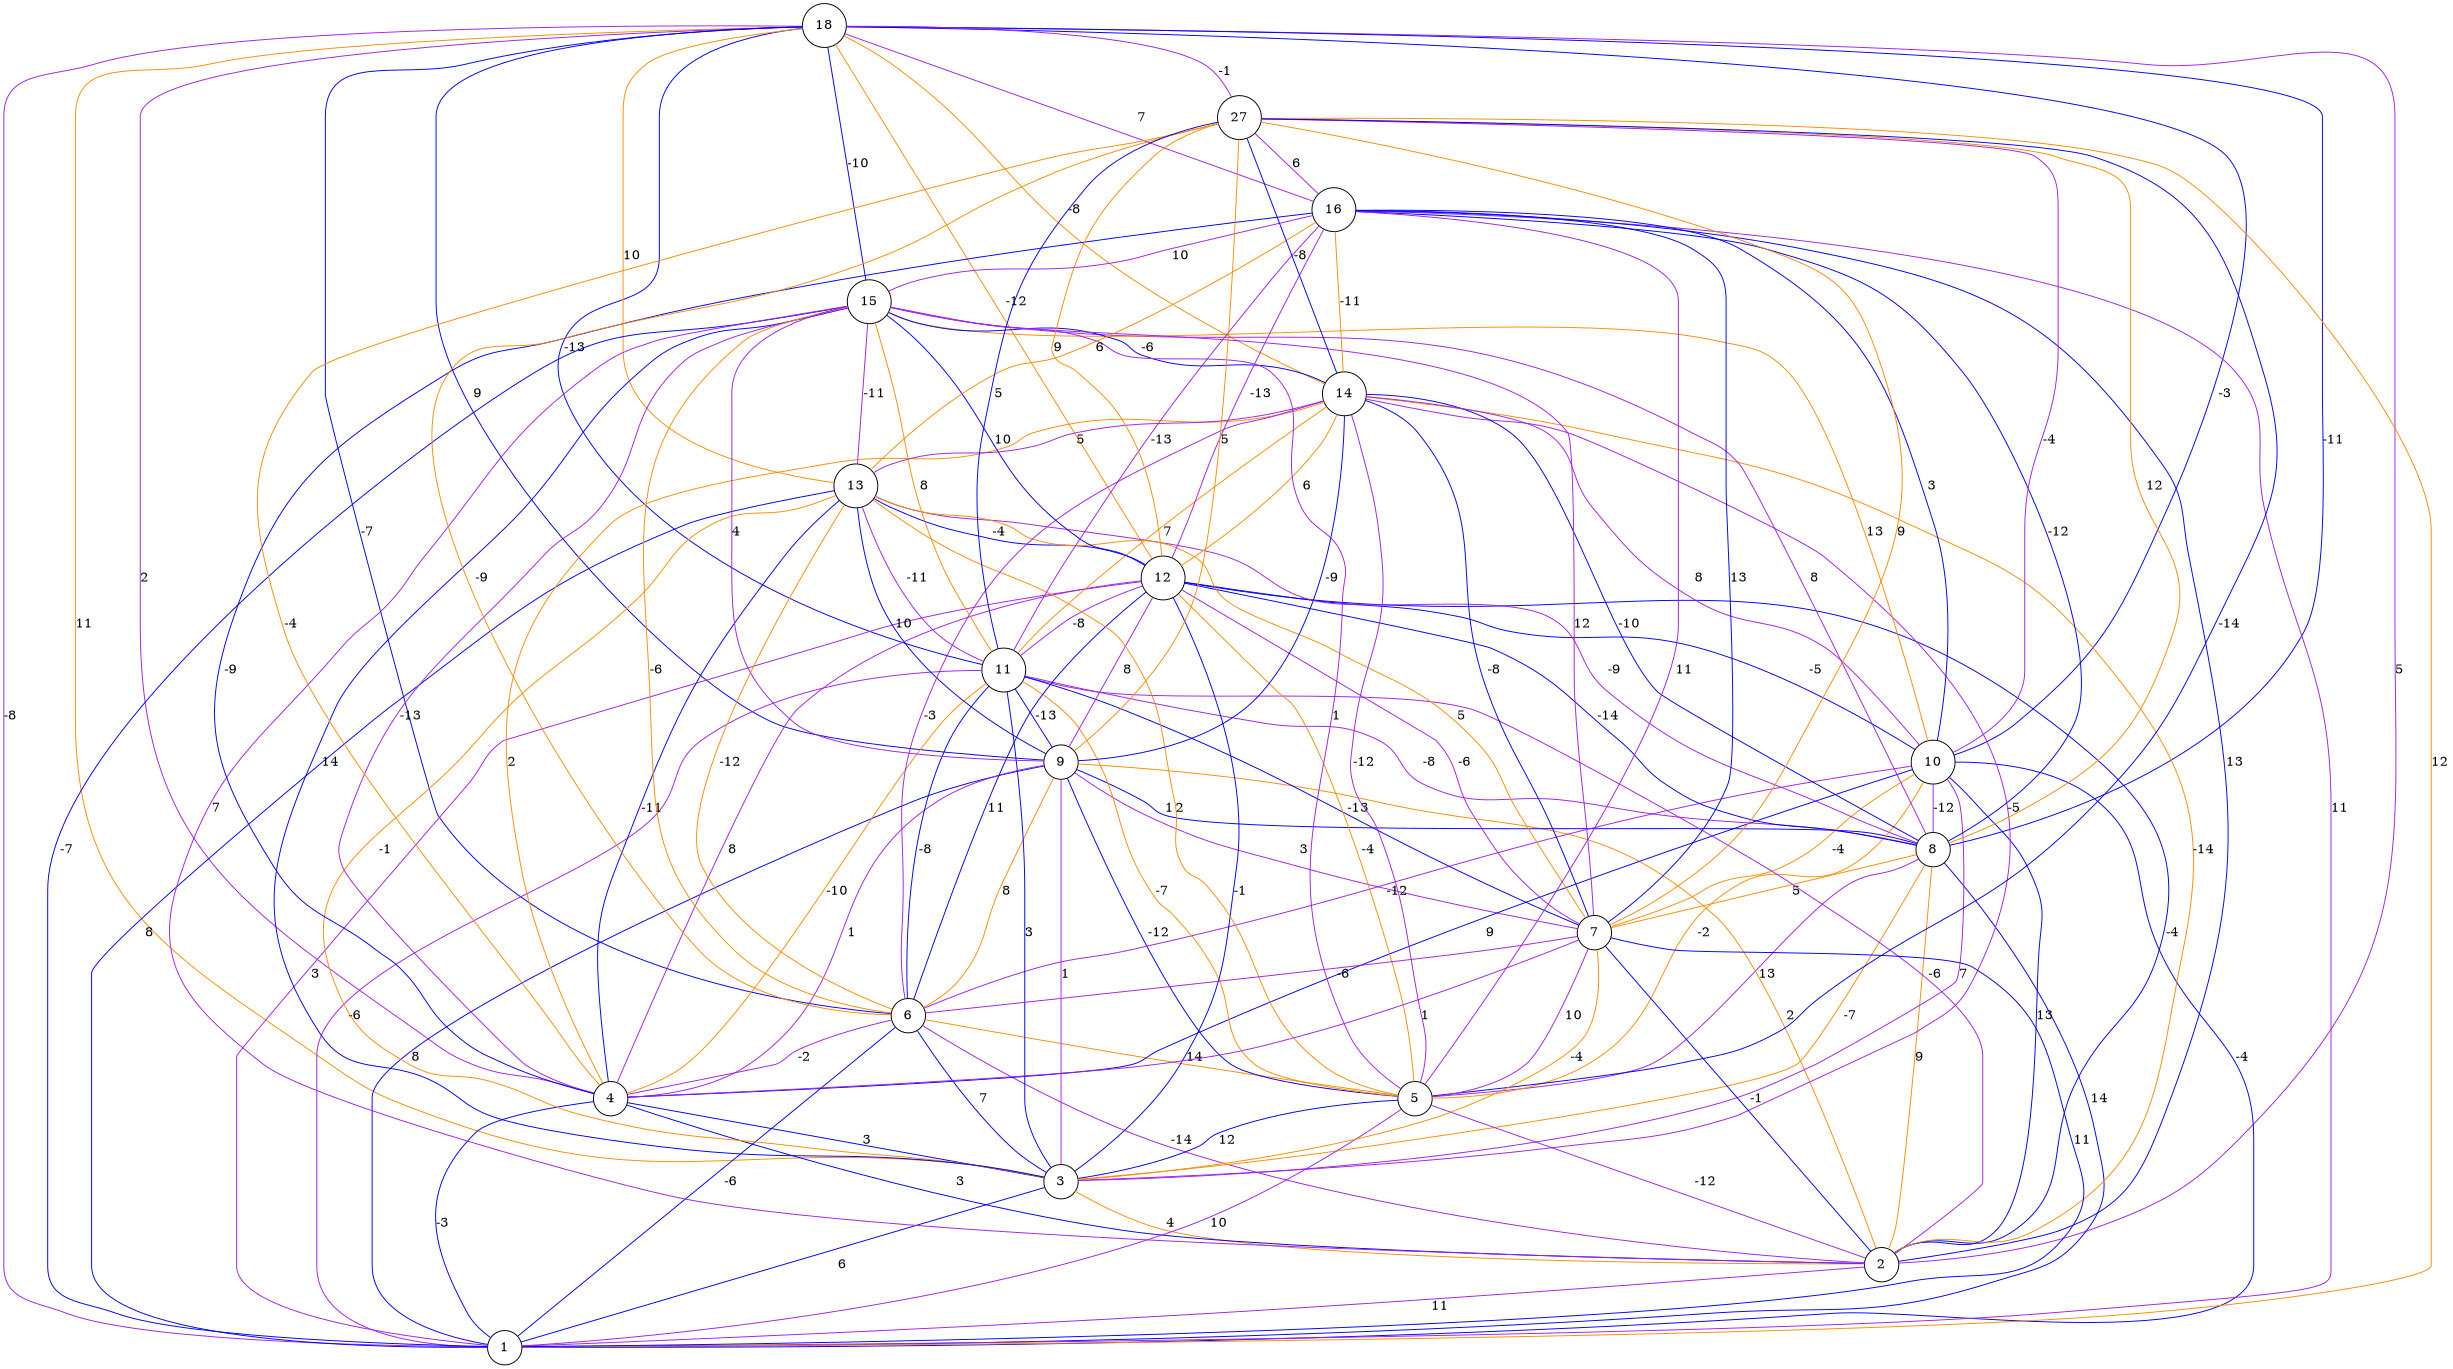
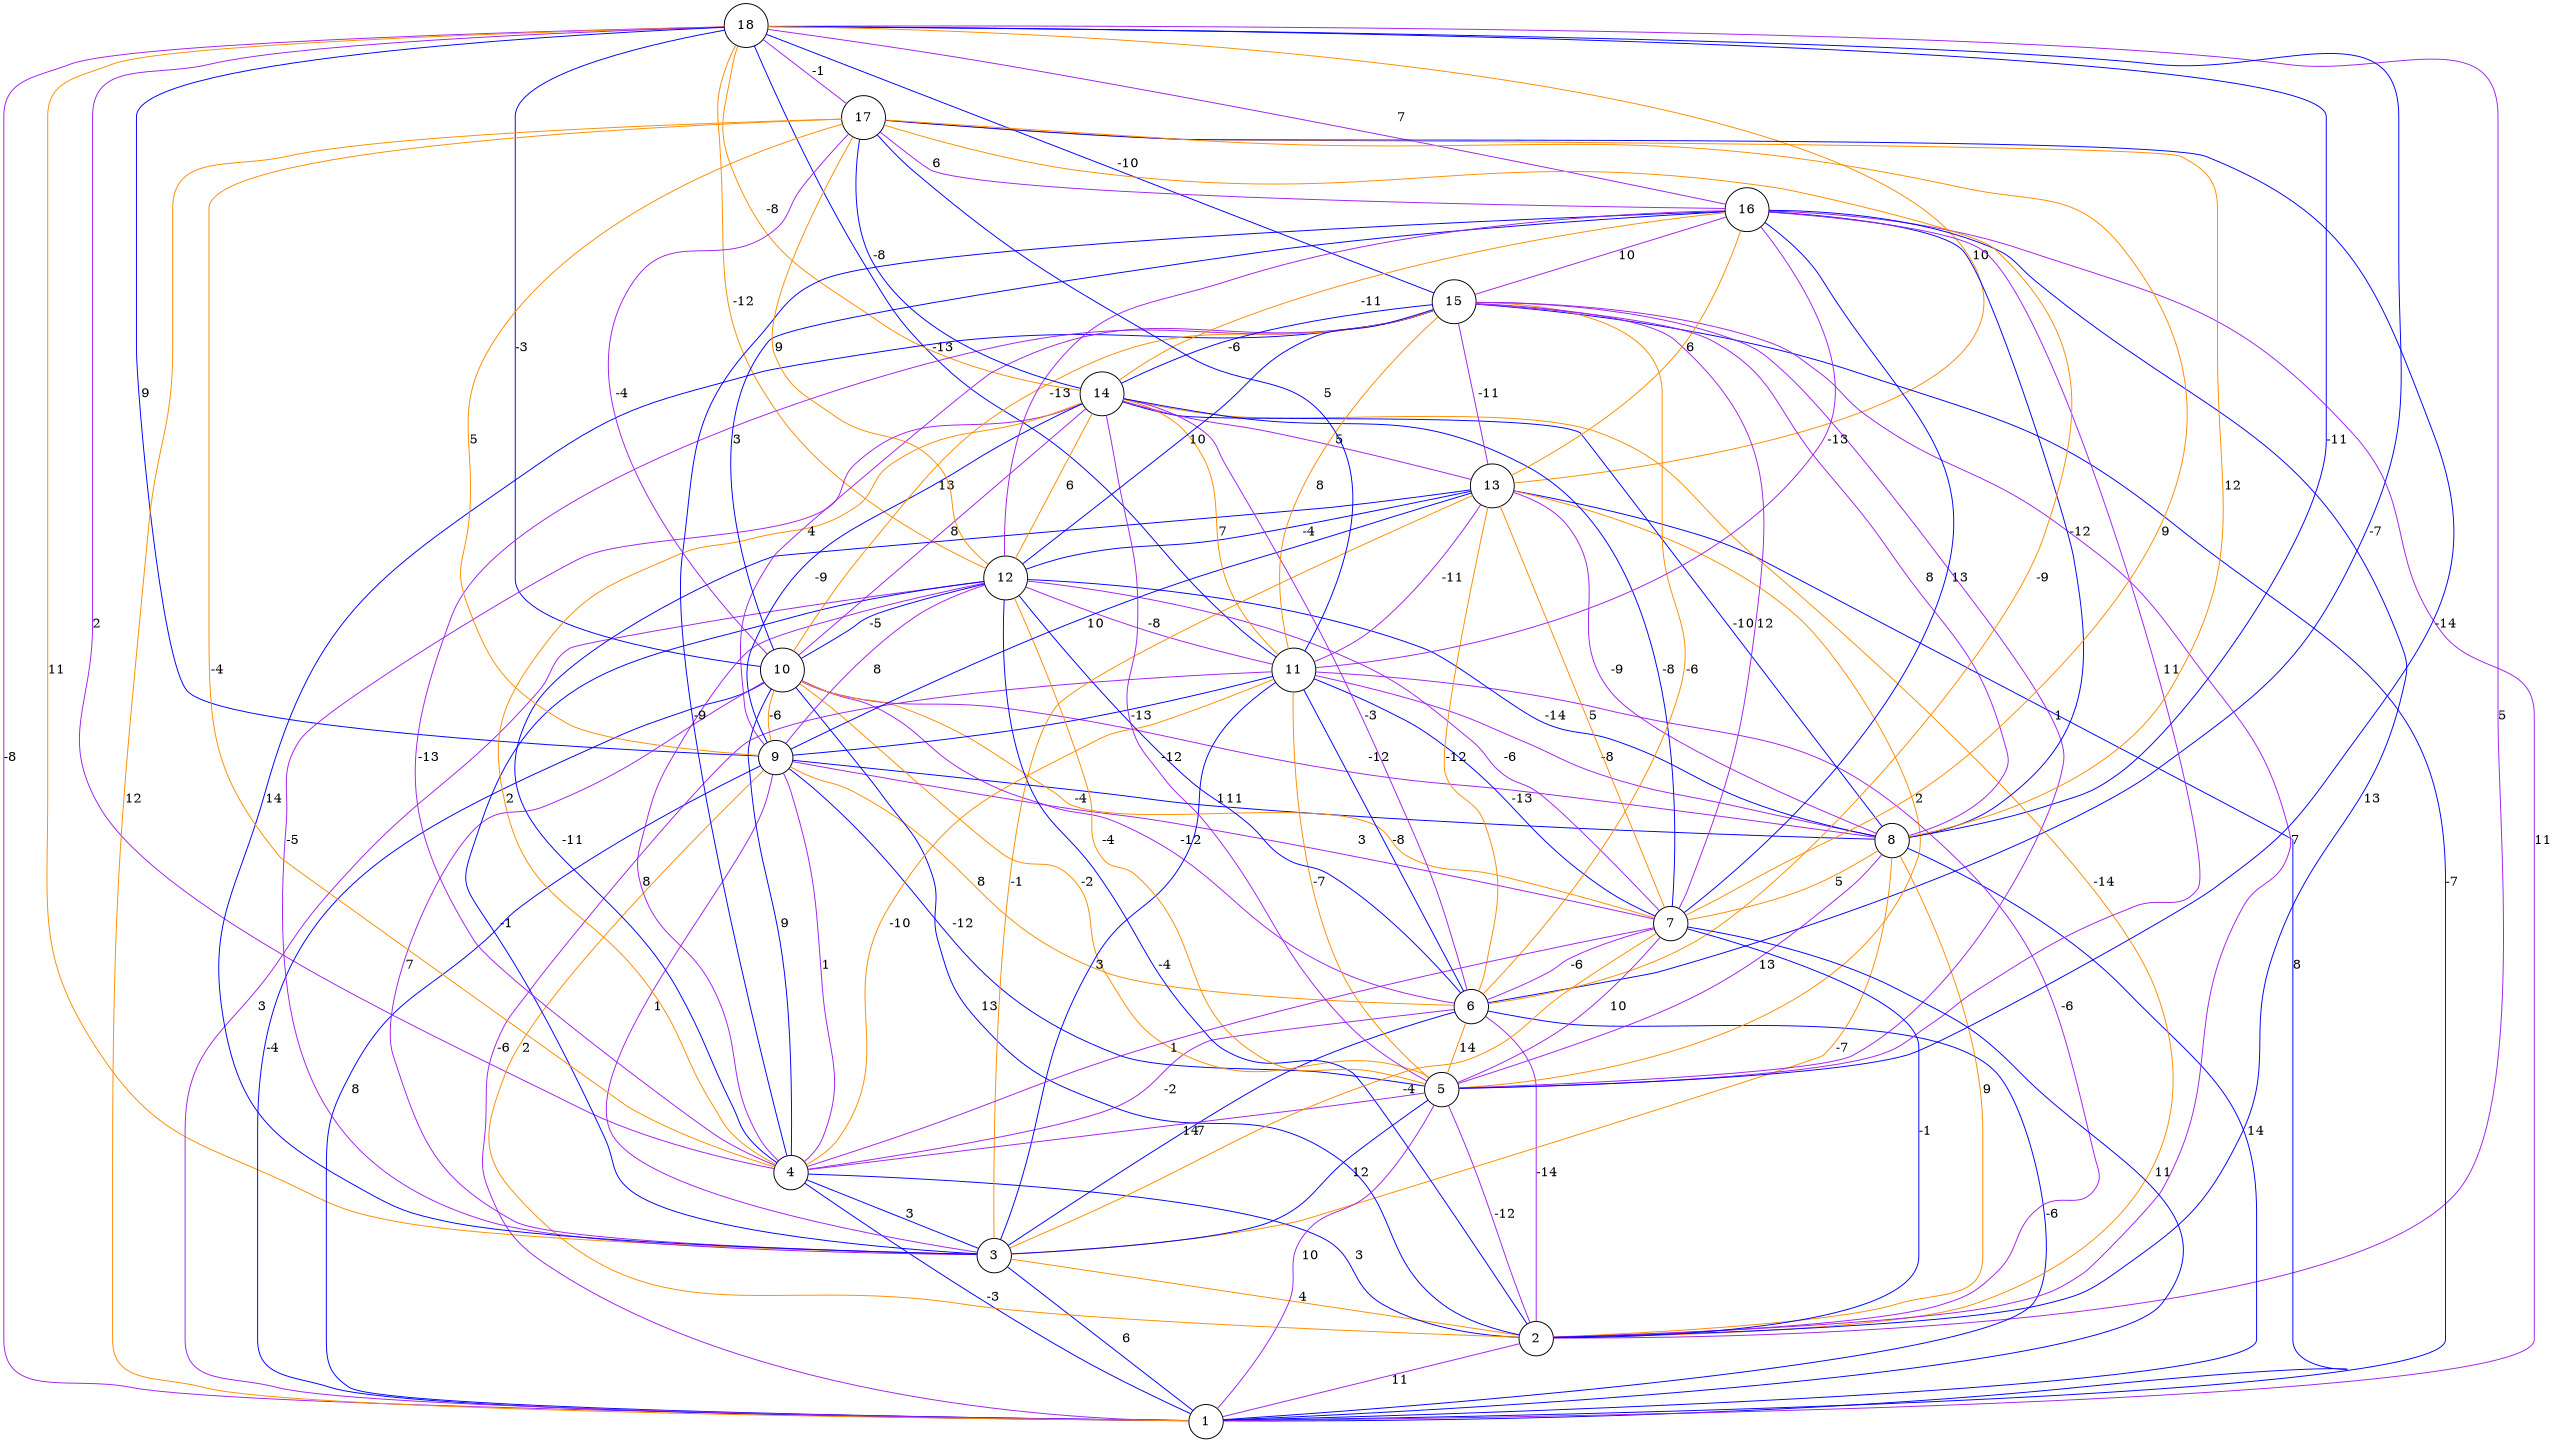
(1239, 118) -> (864, 118)
none -> (768, 715)
none -> (1117, 1132)
